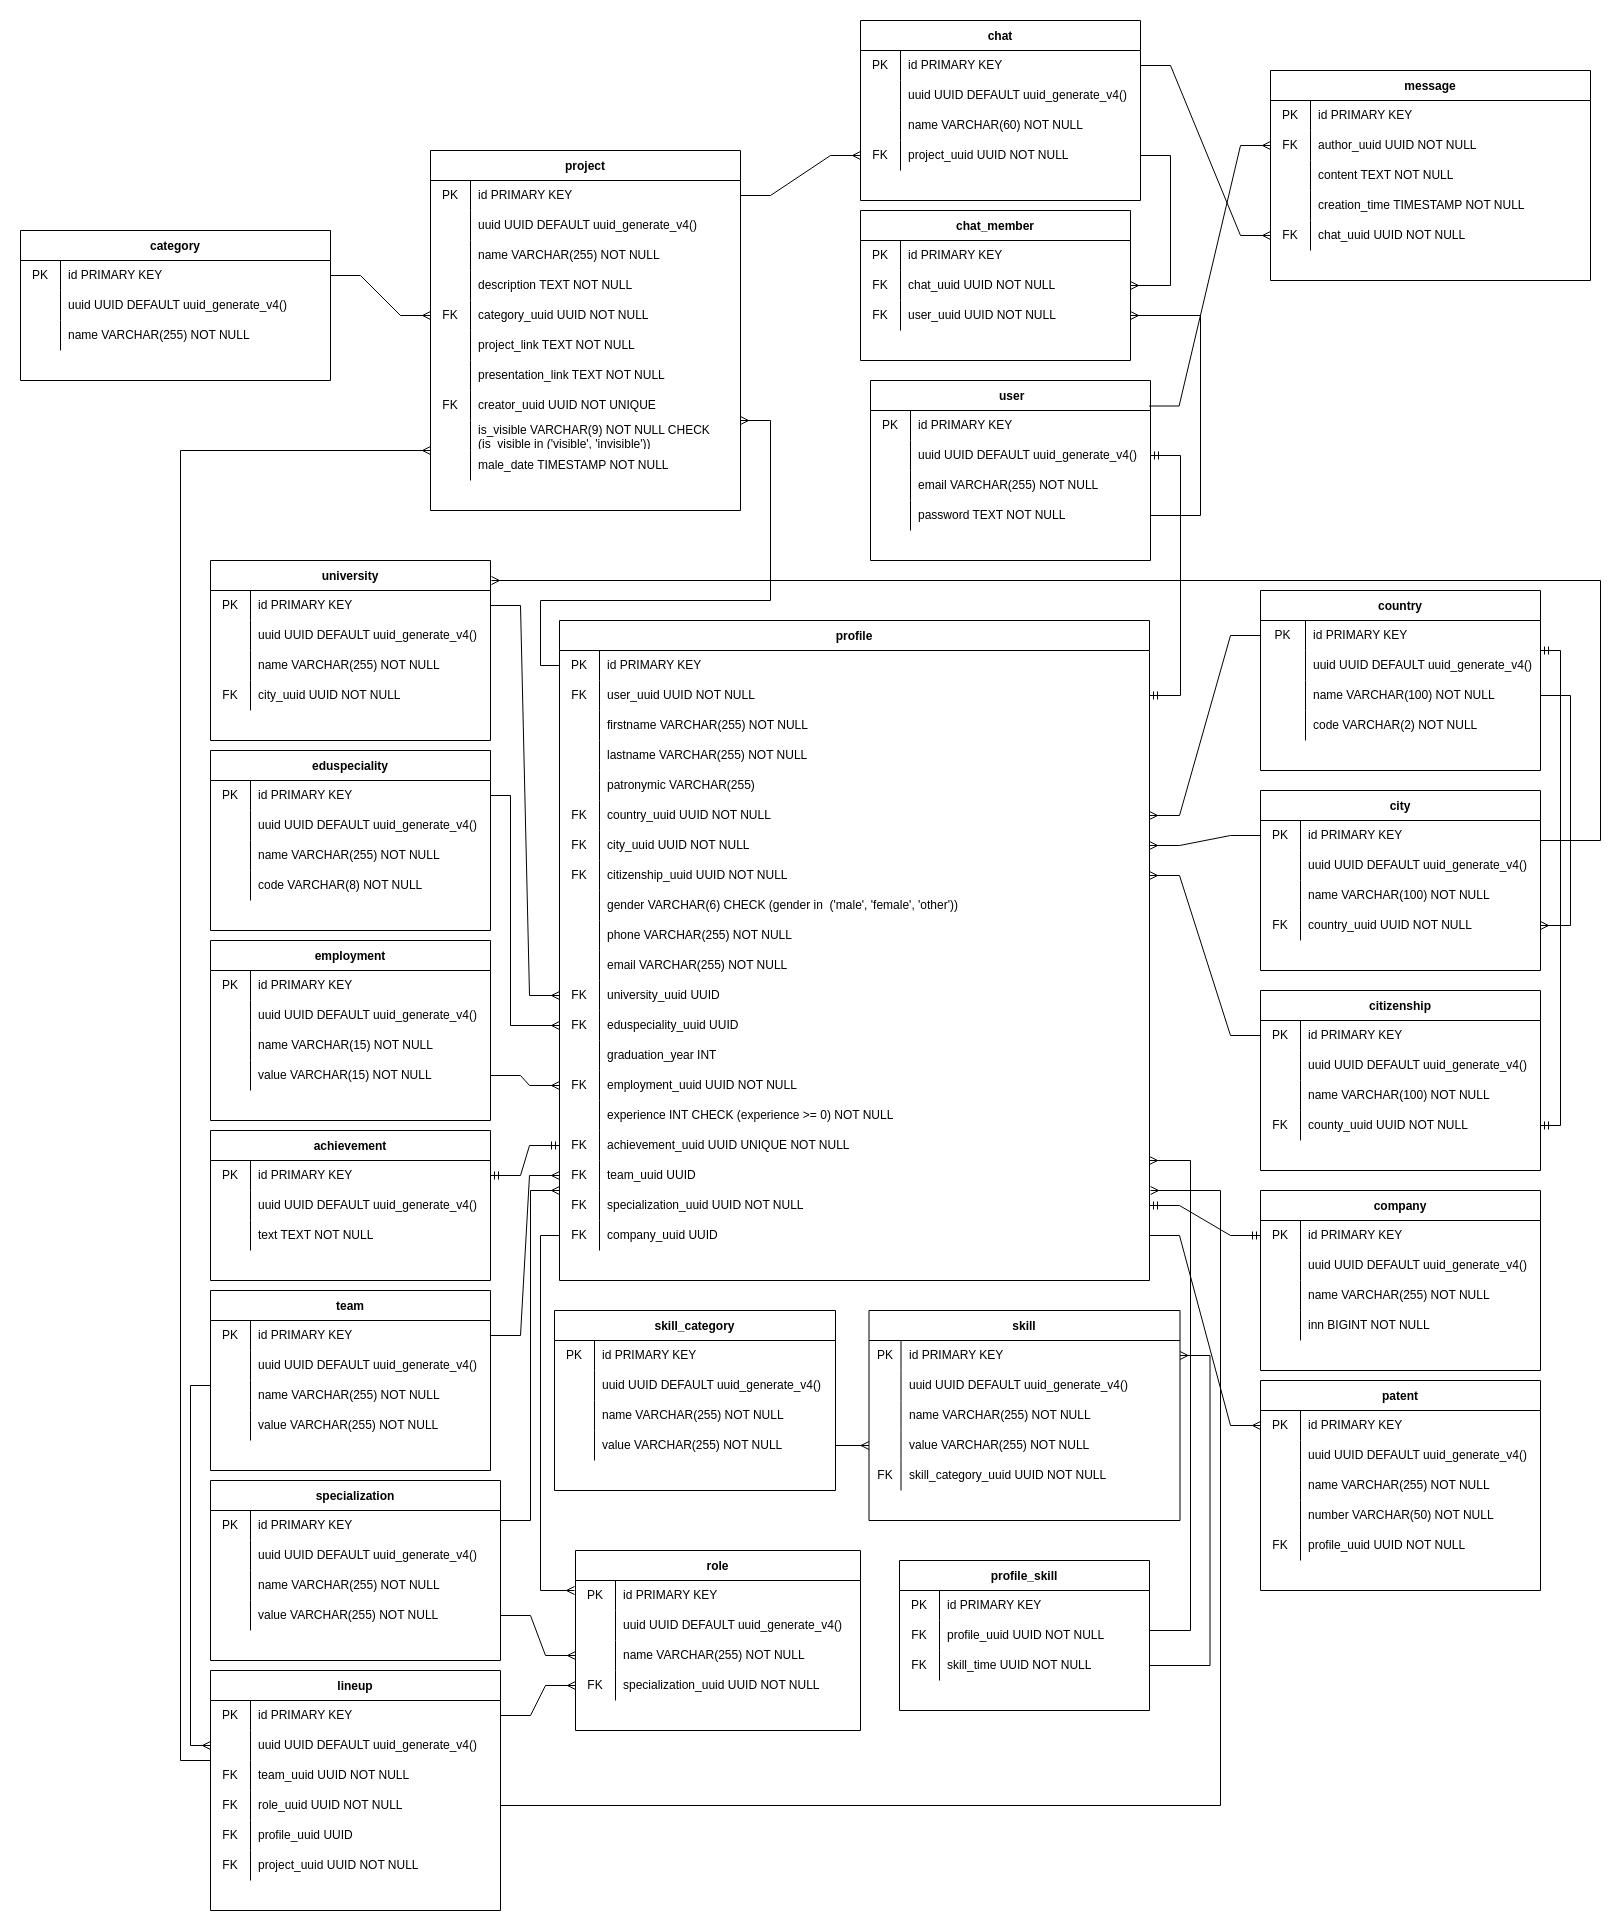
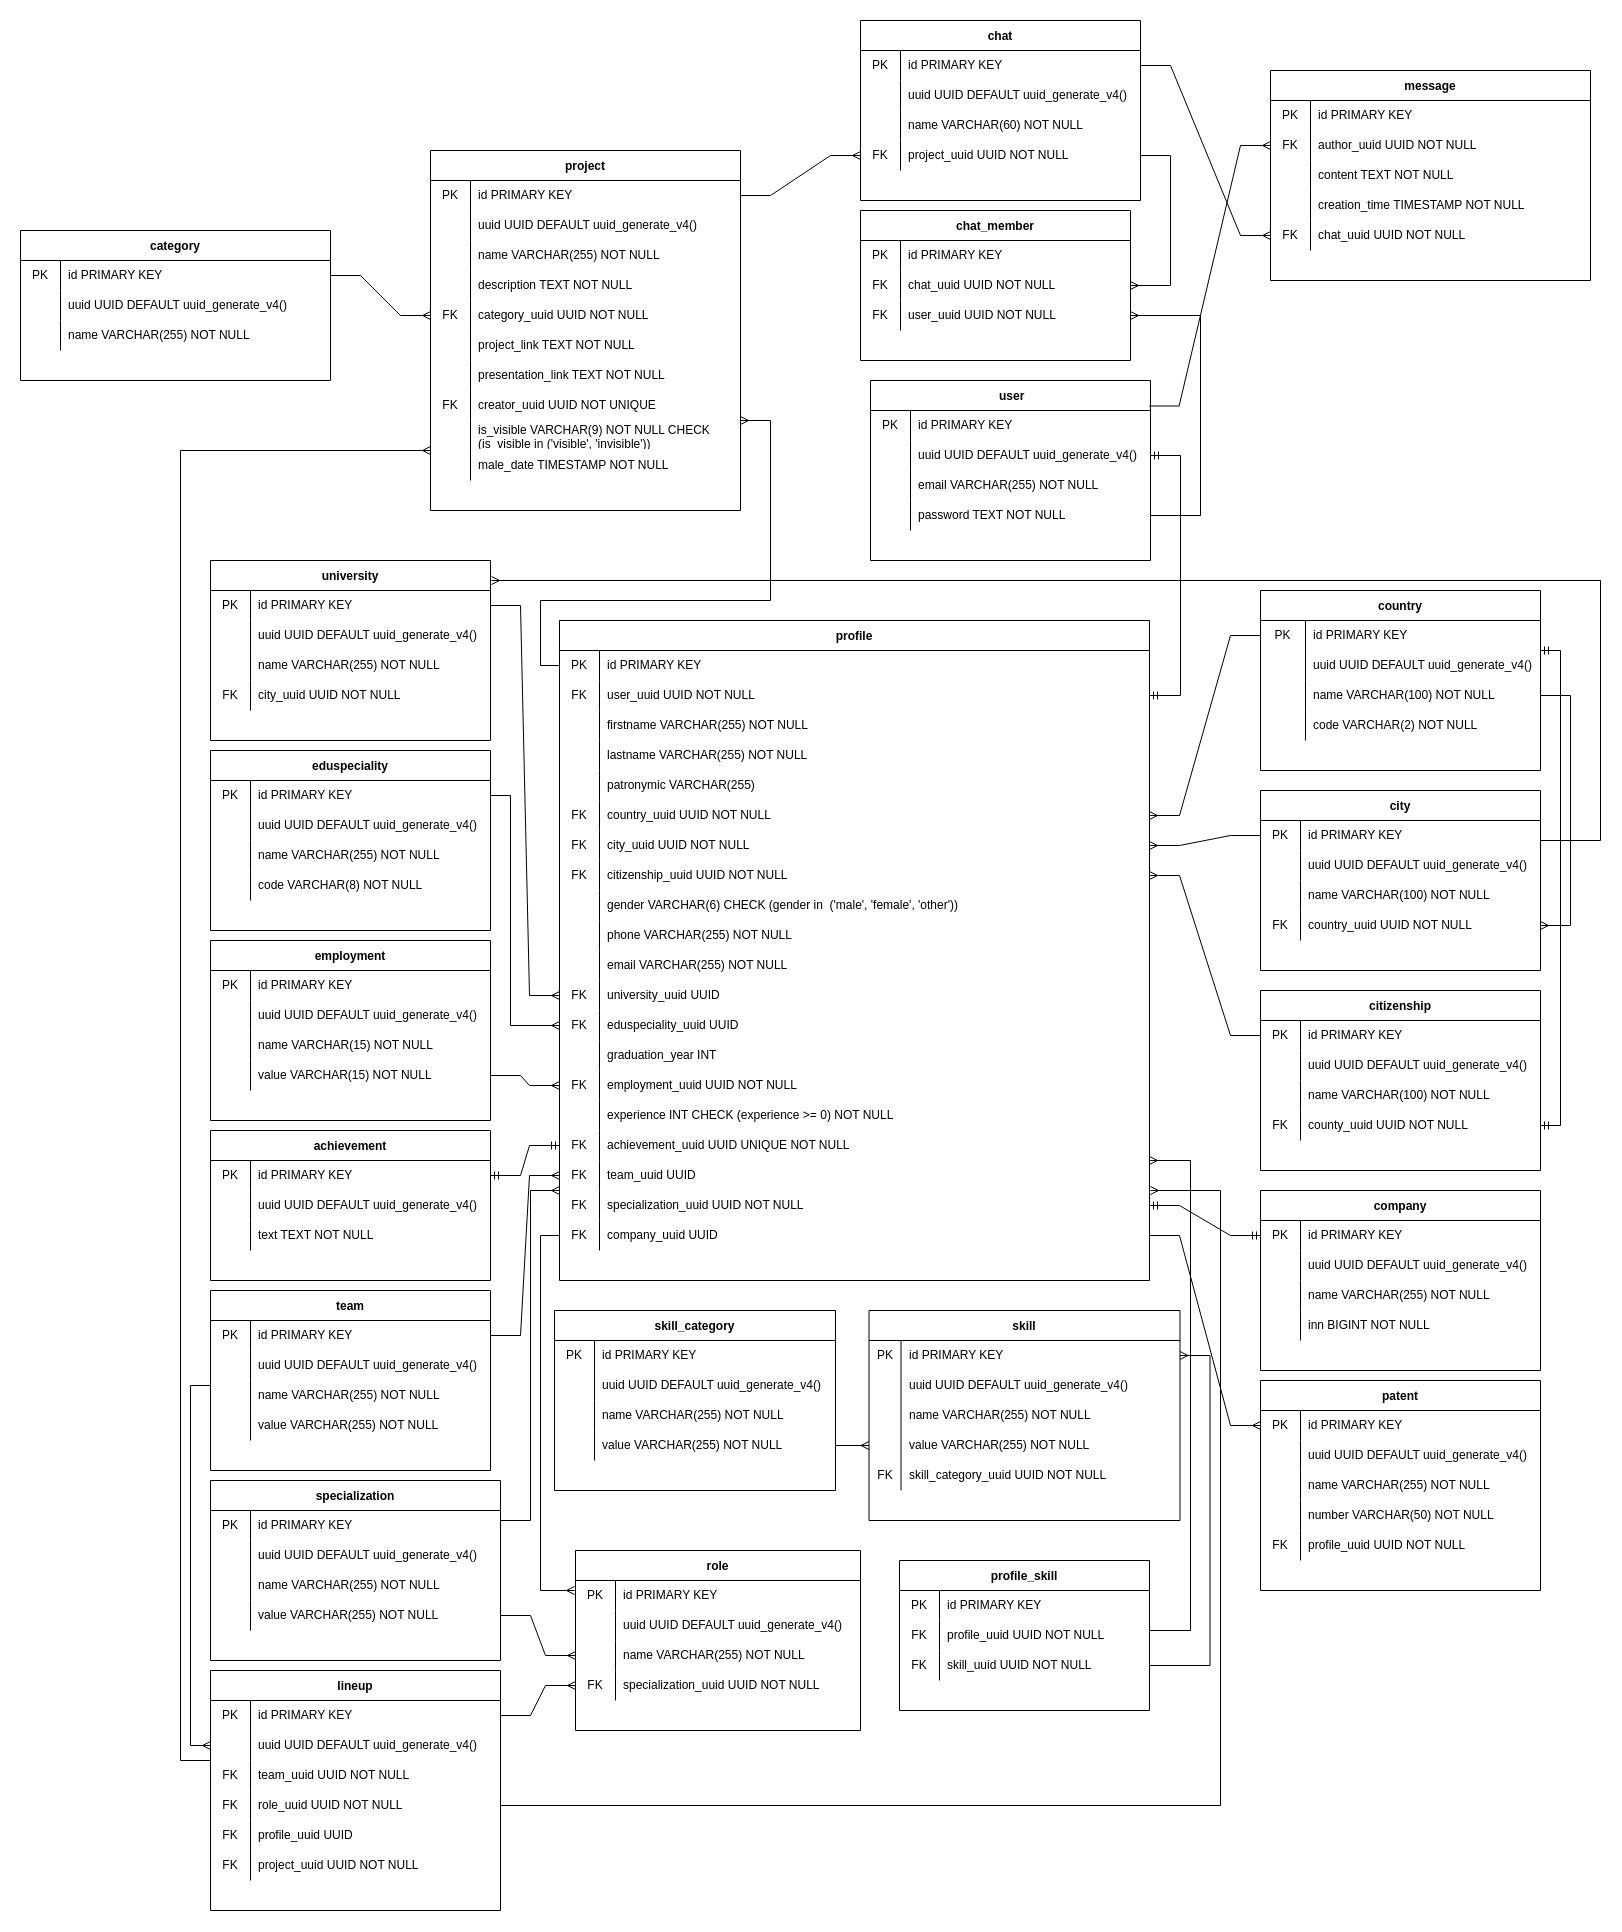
(1017, 1666) -> (1017, 1666)
